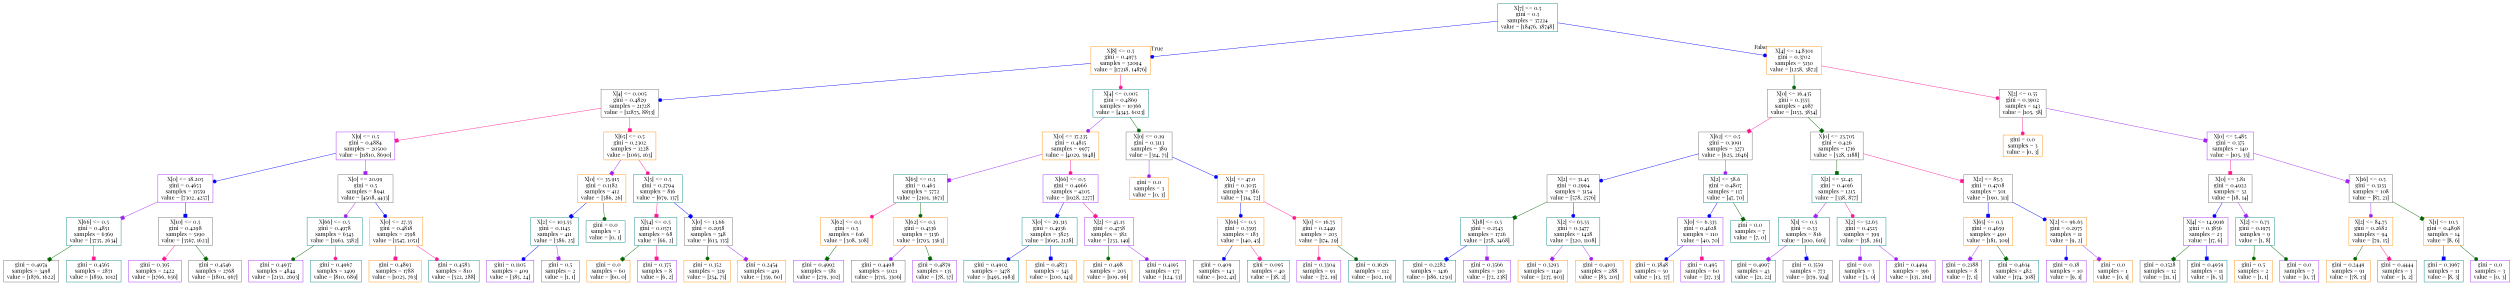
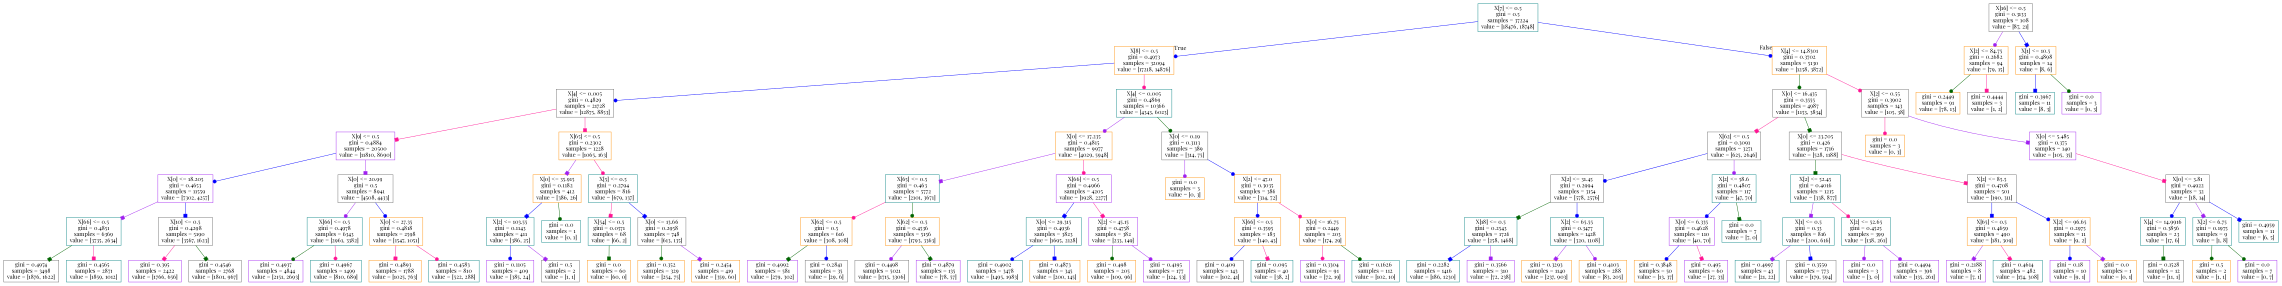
(2299, 167) -> none
(2406, 209) -> (2022, 37)
(2206, 231) -> (2163, 231)
(1861, 251) -> (1865, 251)
(2001, 251) -> (2005, 251)
(2206, 251) -> (2223, 210)
(657, 271) -> none
none -> (826, 271)
